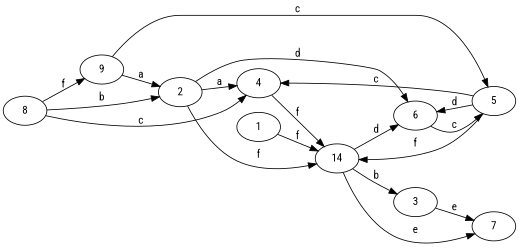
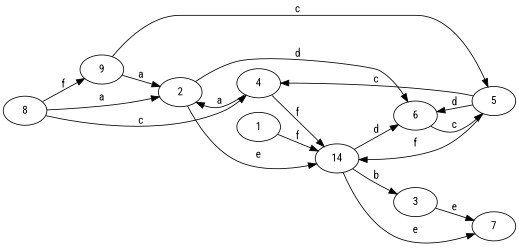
(215, 88) -> (219, 107)
(102, 97) -> (102, 97)
(259, 155) -> (259, 155)
